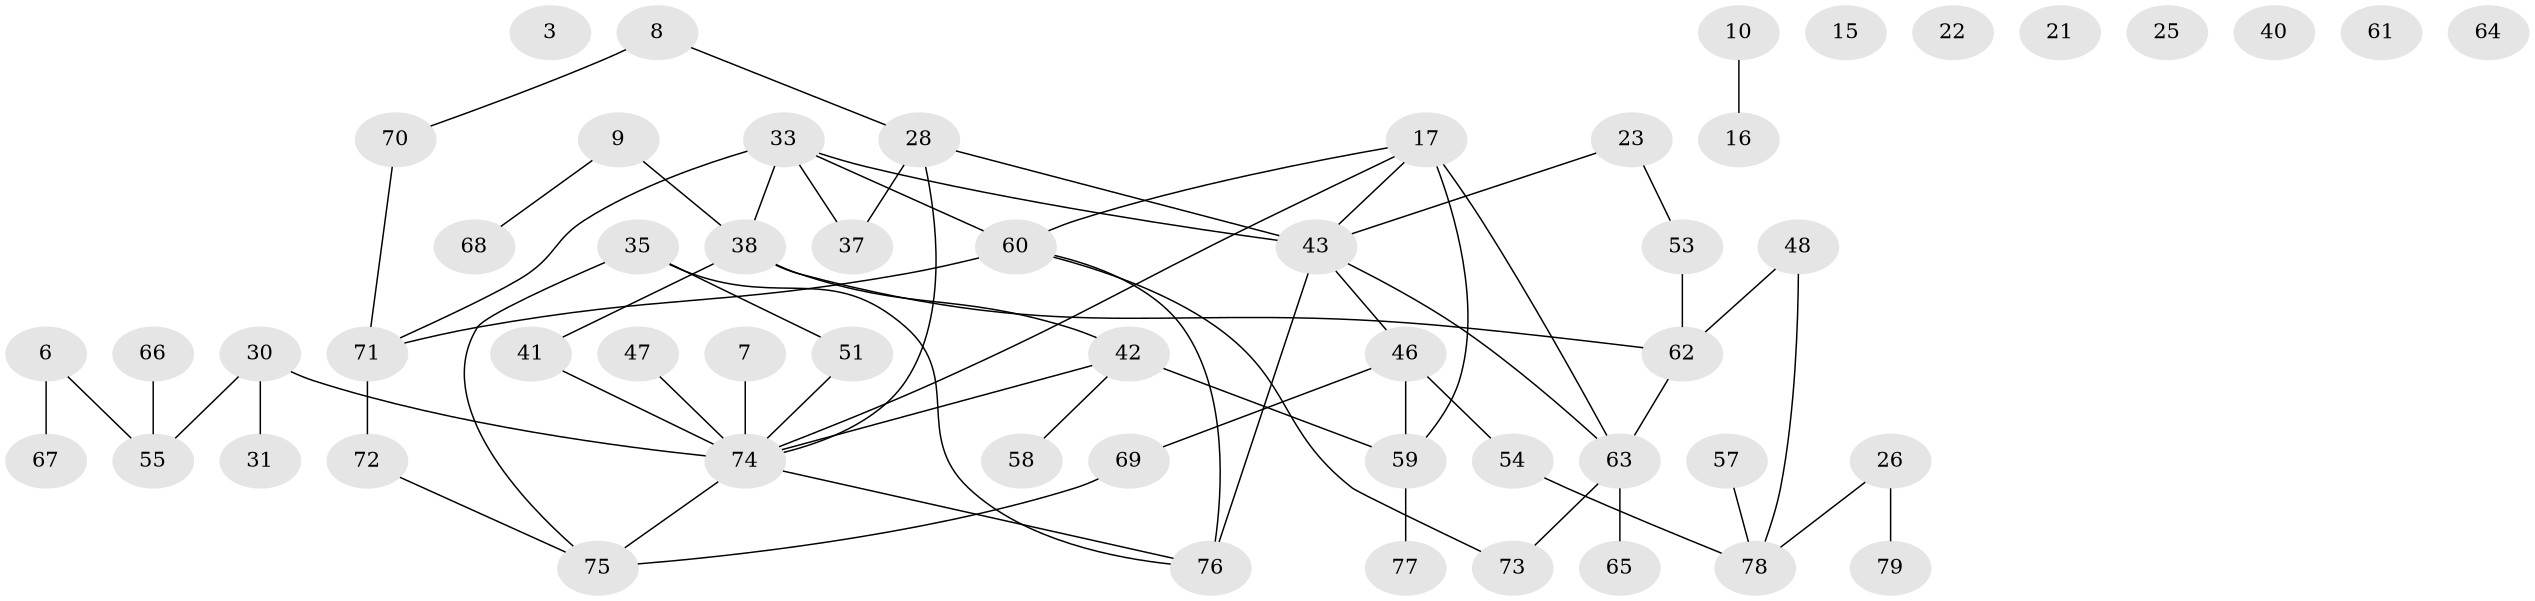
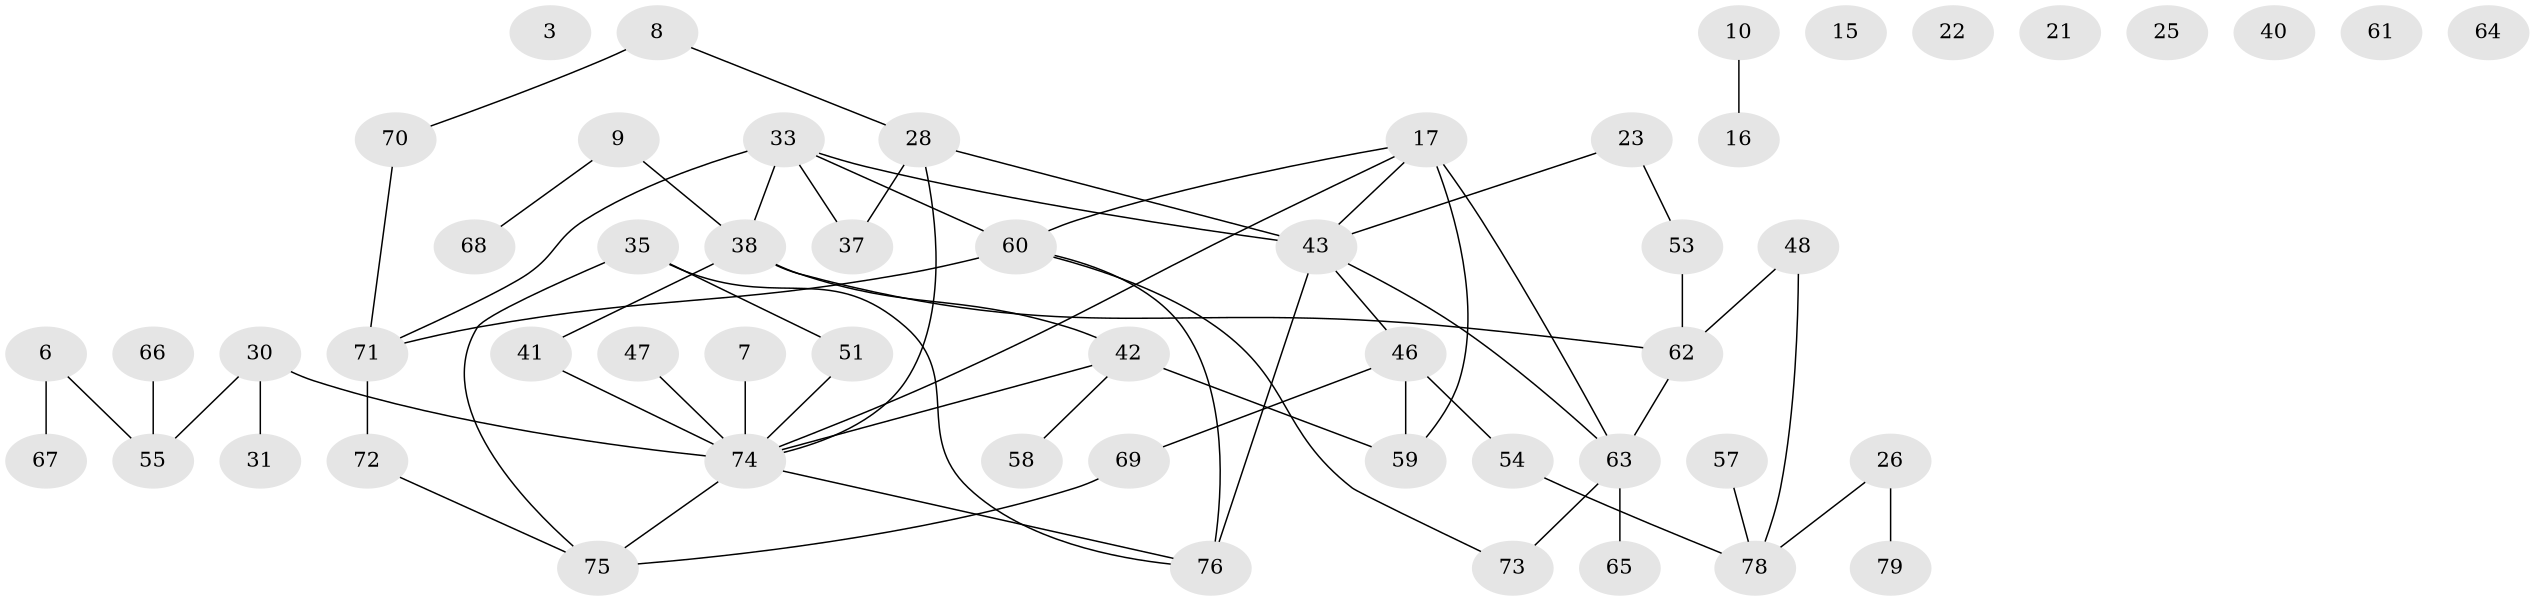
(1406, 568) -> none
